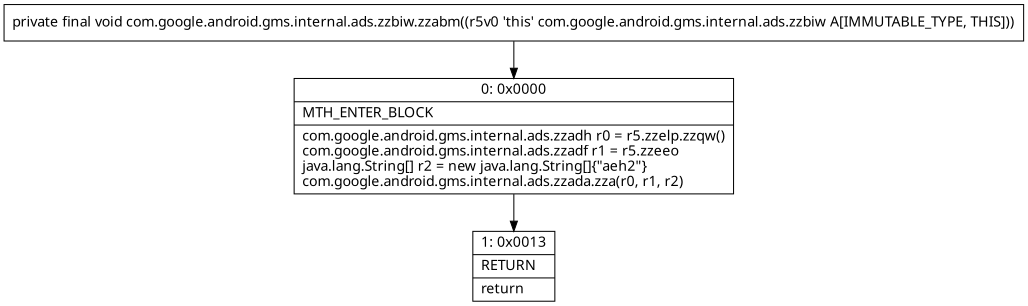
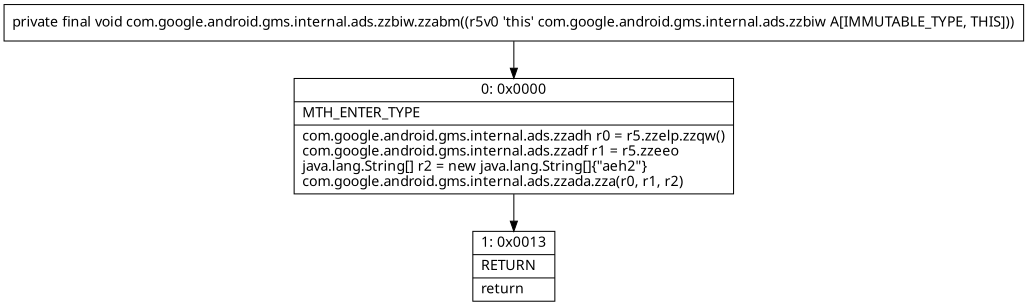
(368, 113) -> (361, 113)
